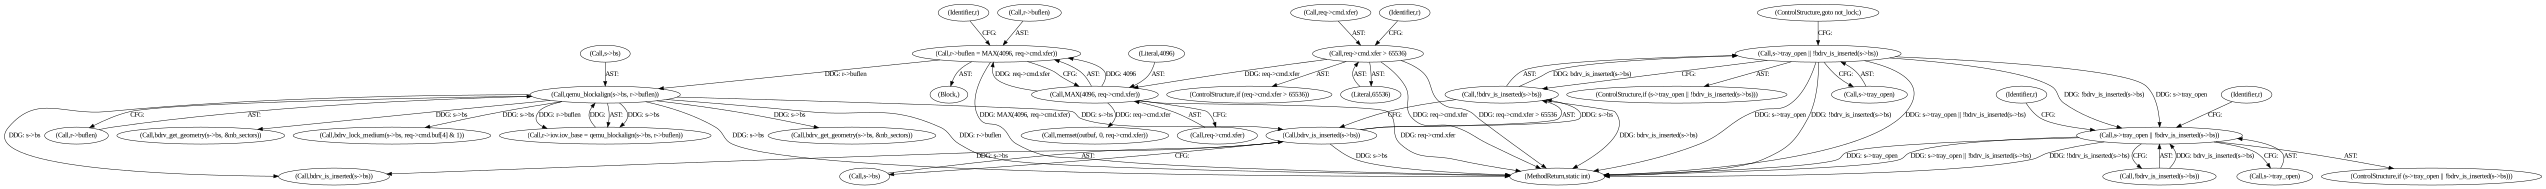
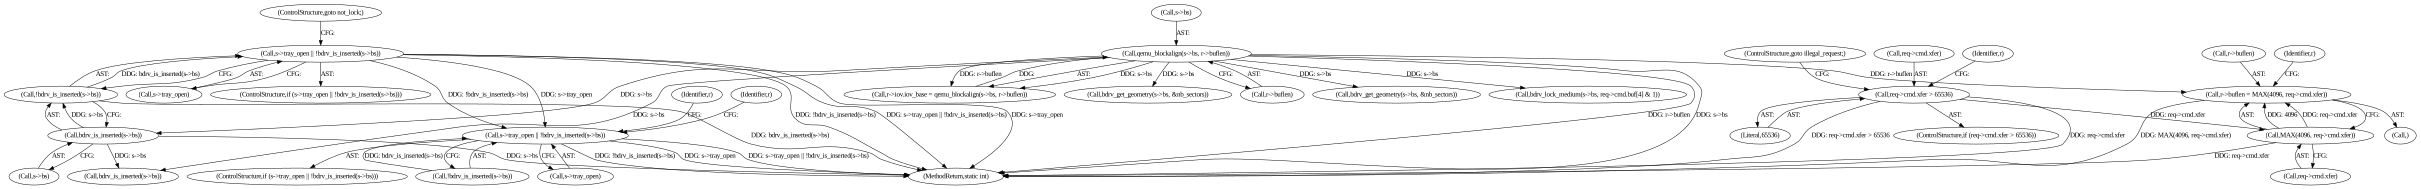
(1157, 54) -> none
none -> (1795, 54)
(802, 74) -> (1717, 64)
(949, 95) -> (2400, 136)
(1095, 136) -> none
